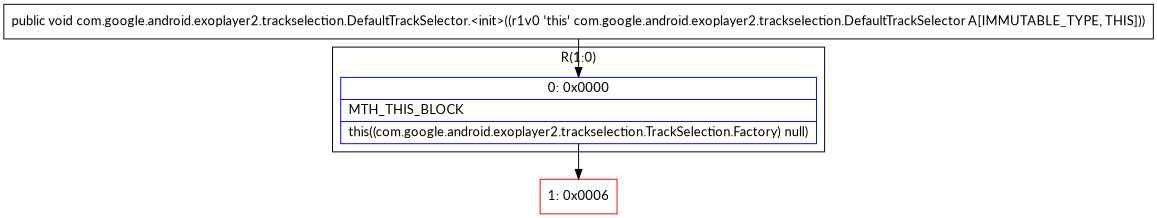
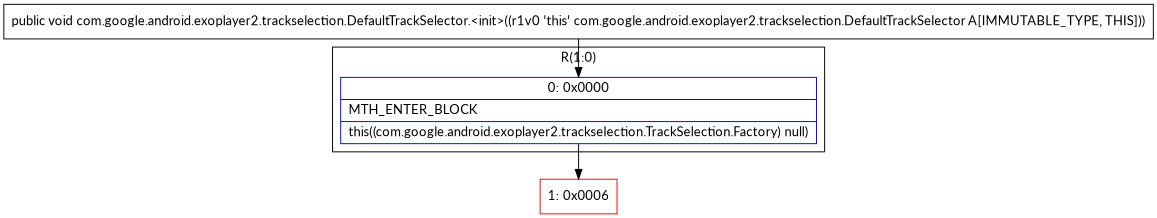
(407, 110) -> (413, 110)
